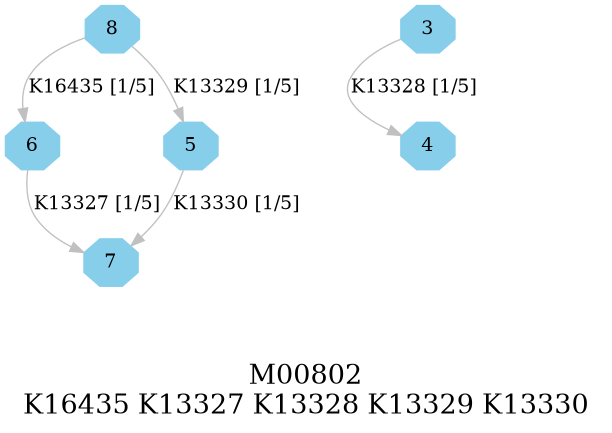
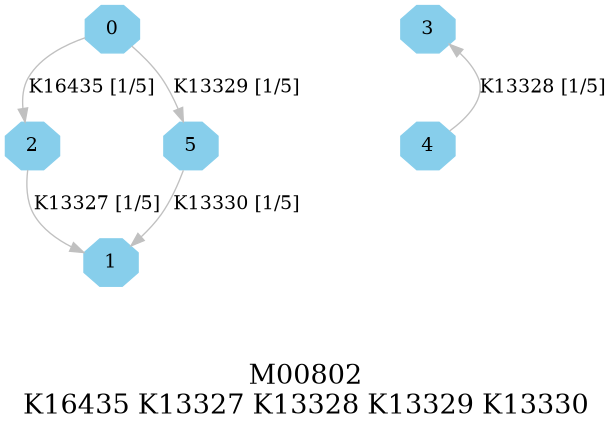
(112, 29) -> (112, 29)
(349, 82) -> (479, 95)
(32, 146) -> (32, 146)
(111, 263) -> (111, 263)
